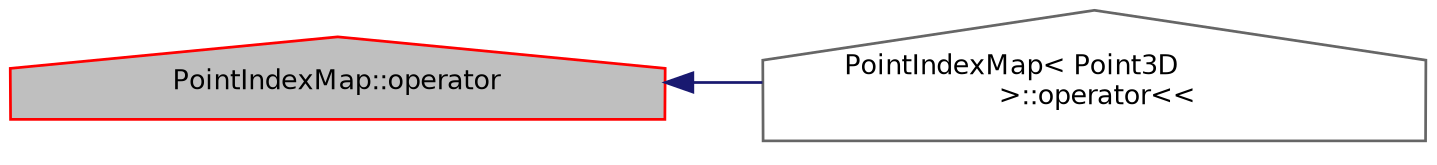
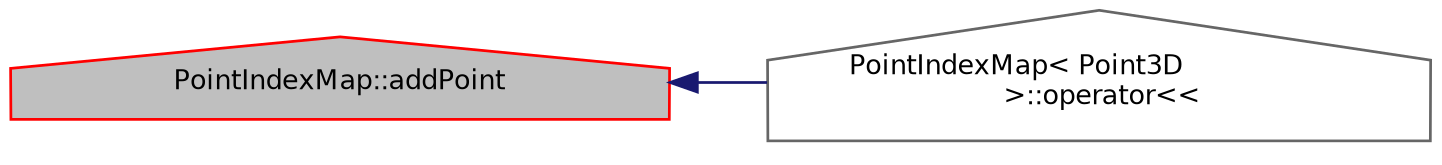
(338, 82) -> (340, 82)
